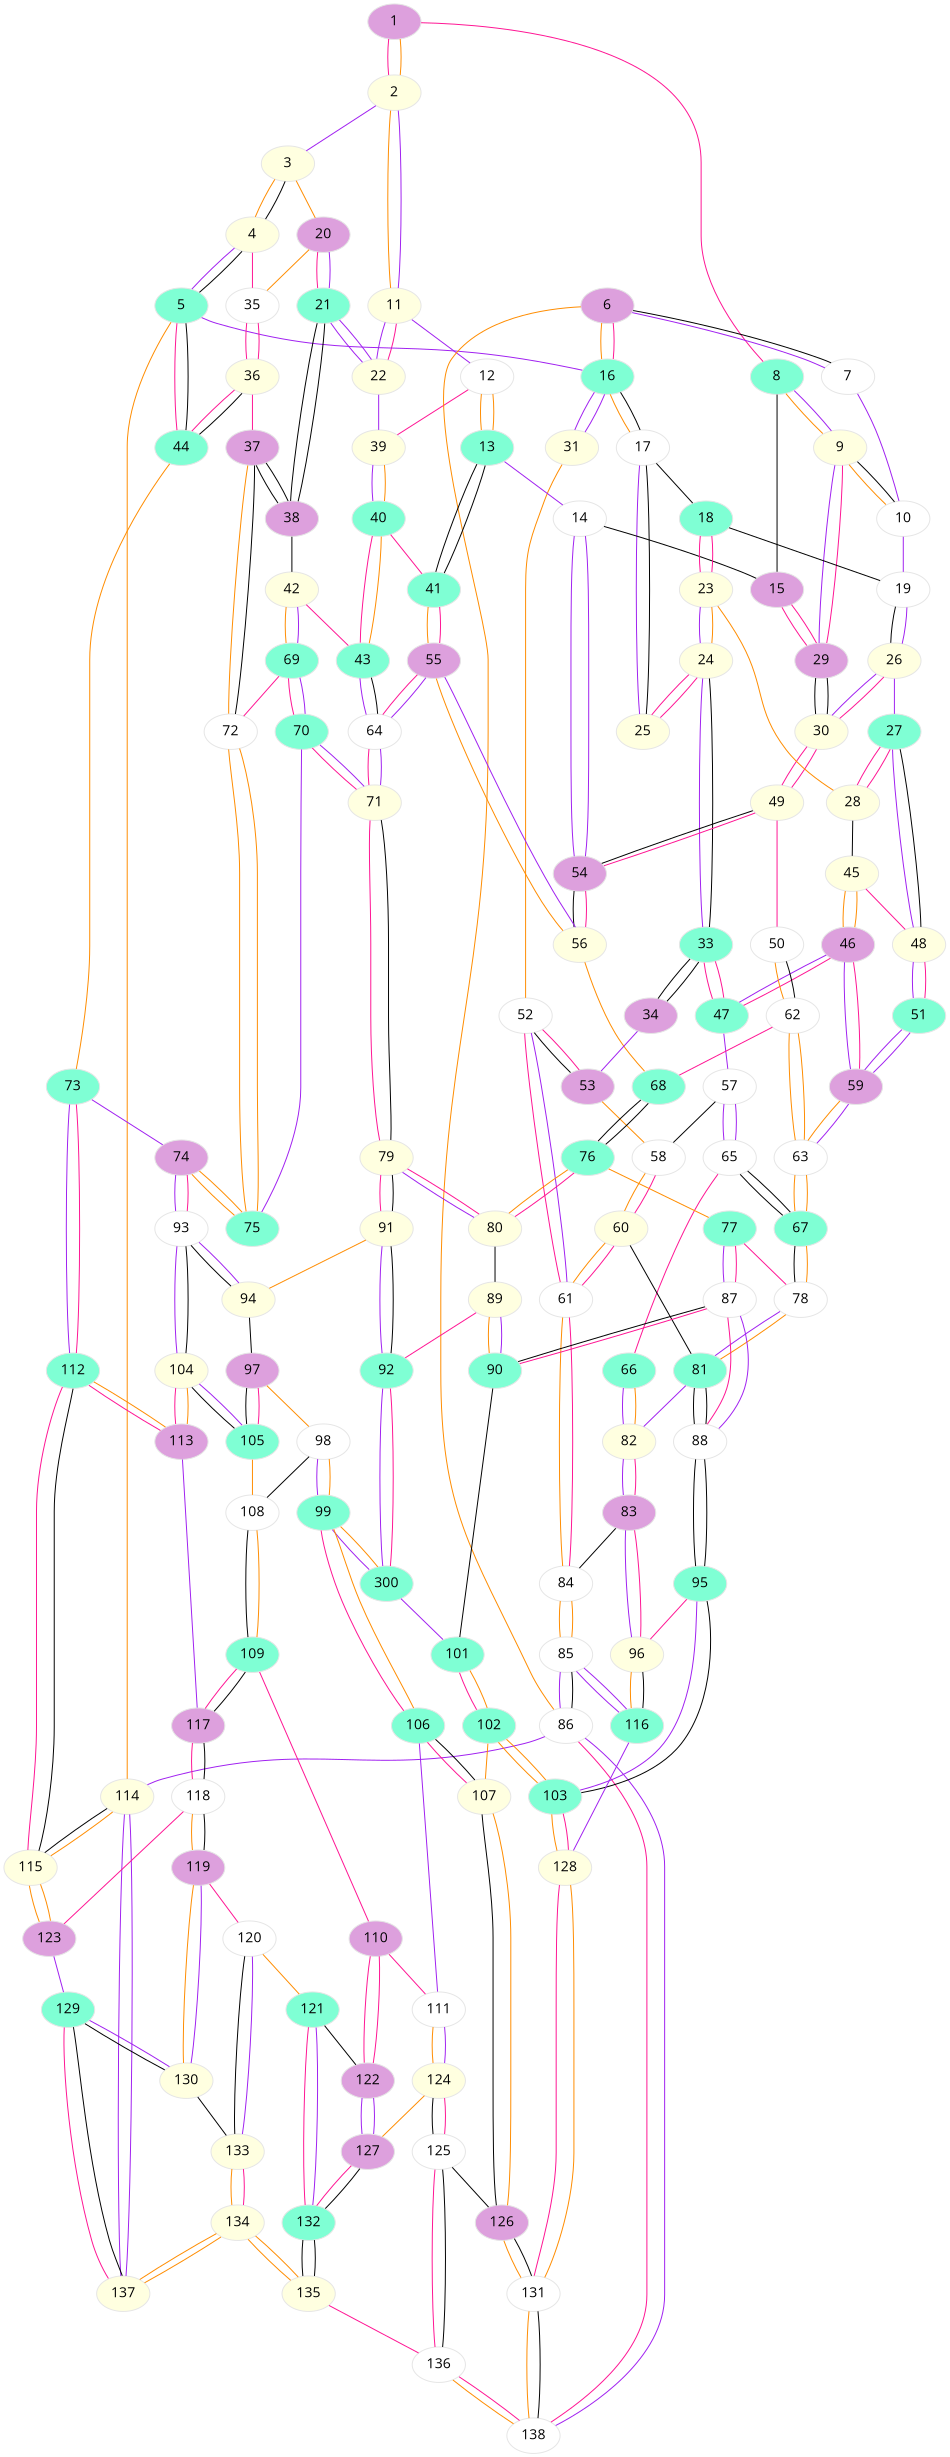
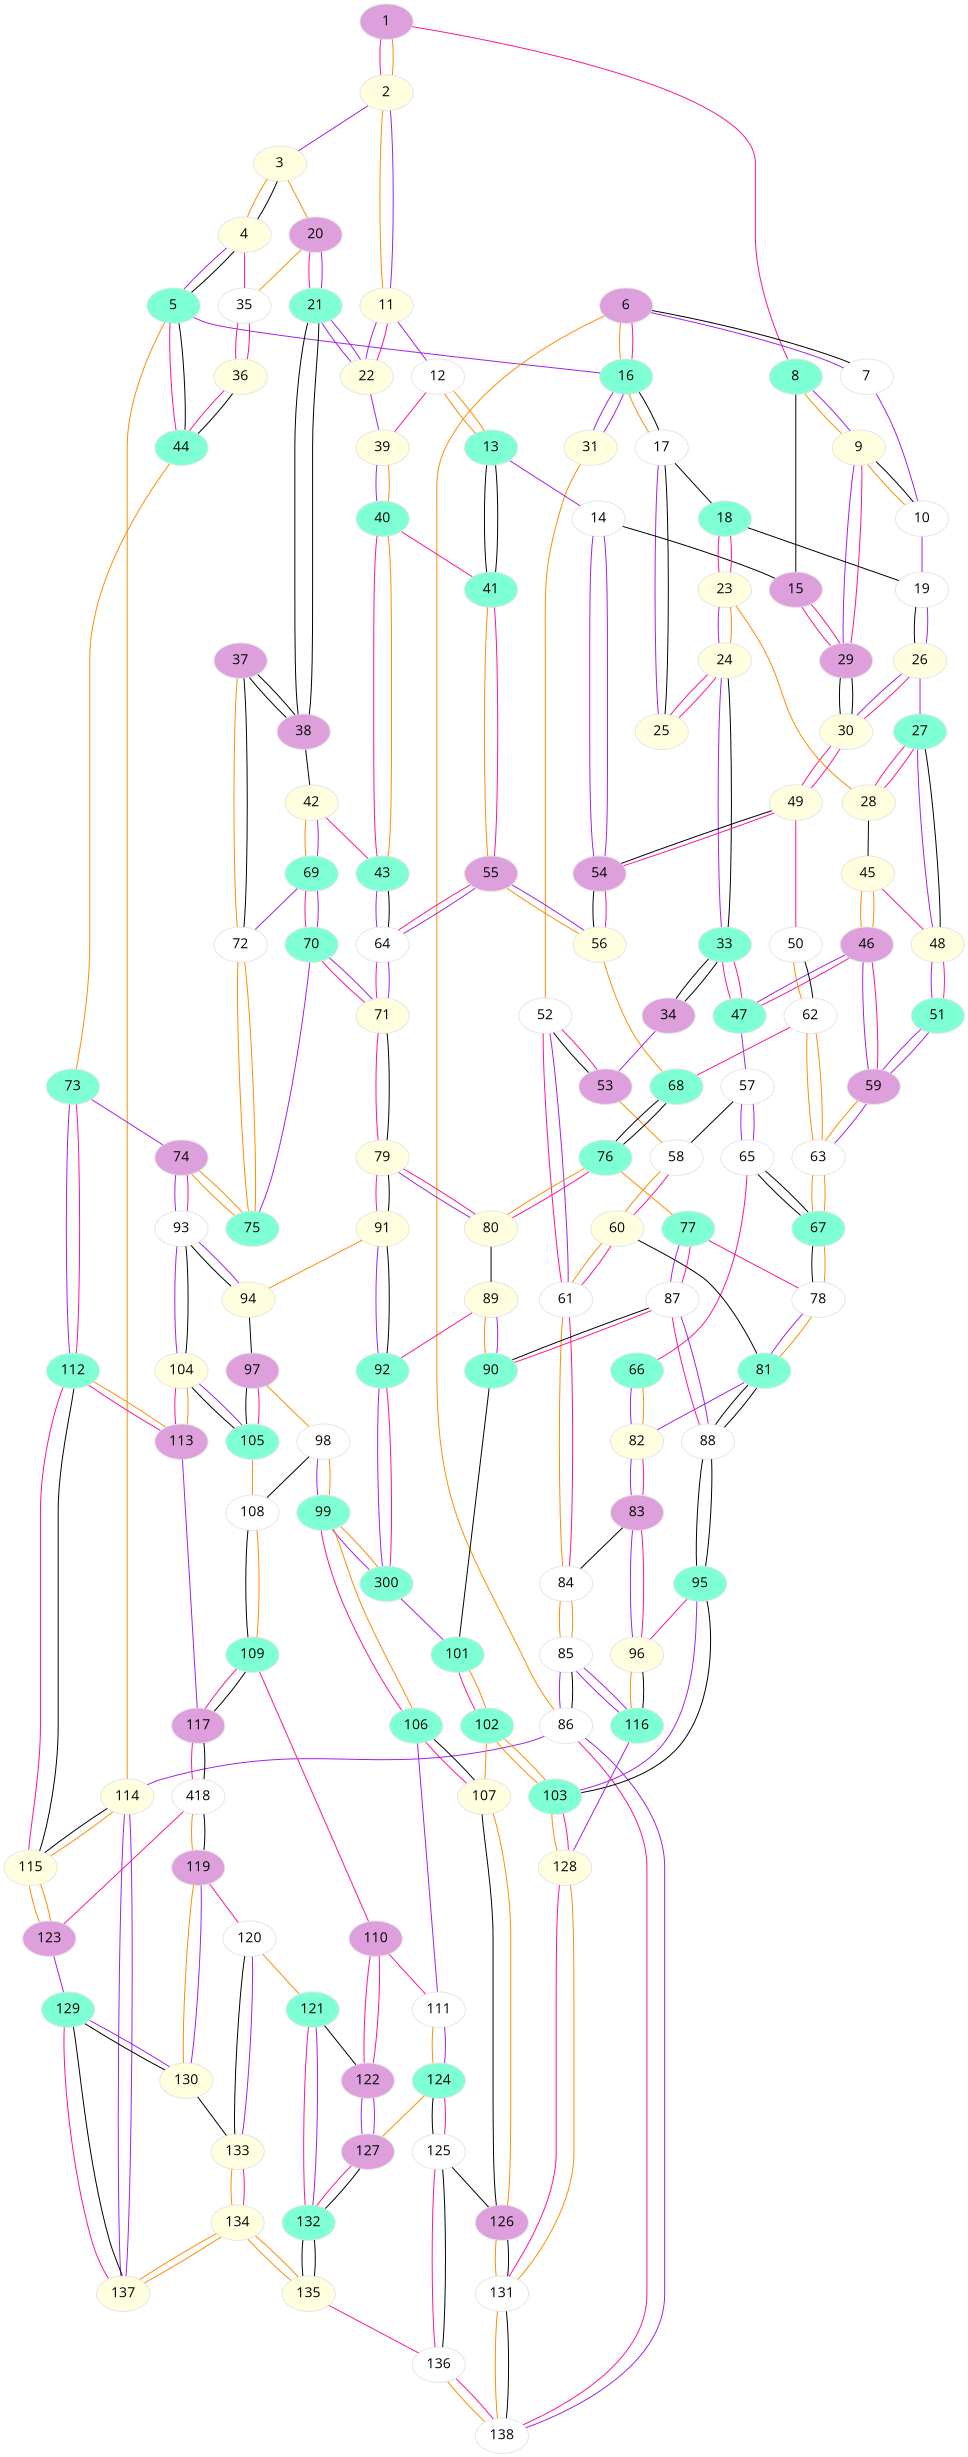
(252, 412) -> none
(261, 696) -> (276, 909)
(198, 1797) -> (198, 1797)
(439, 2081) -> (439, 2081)
